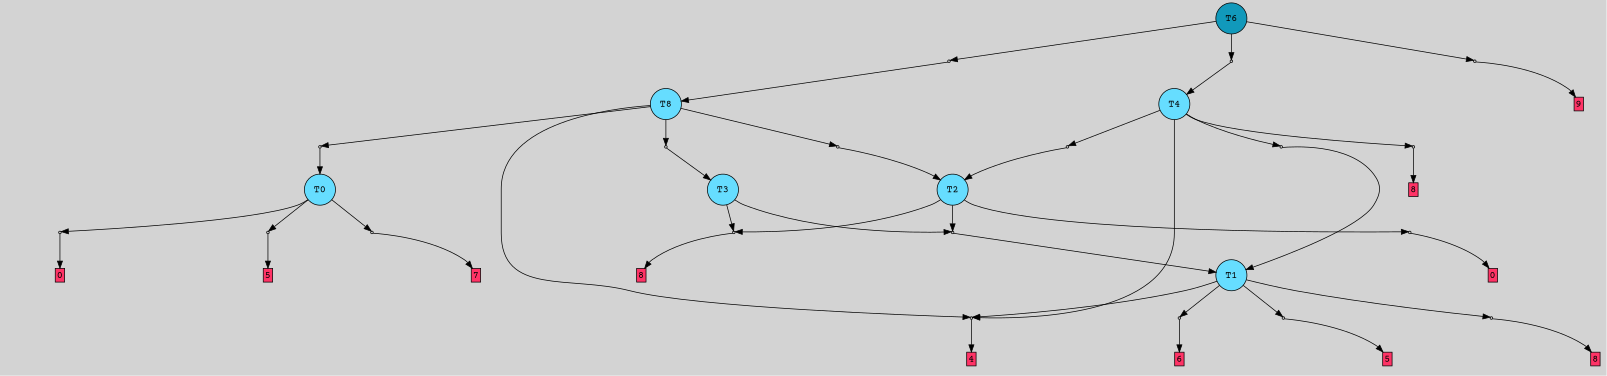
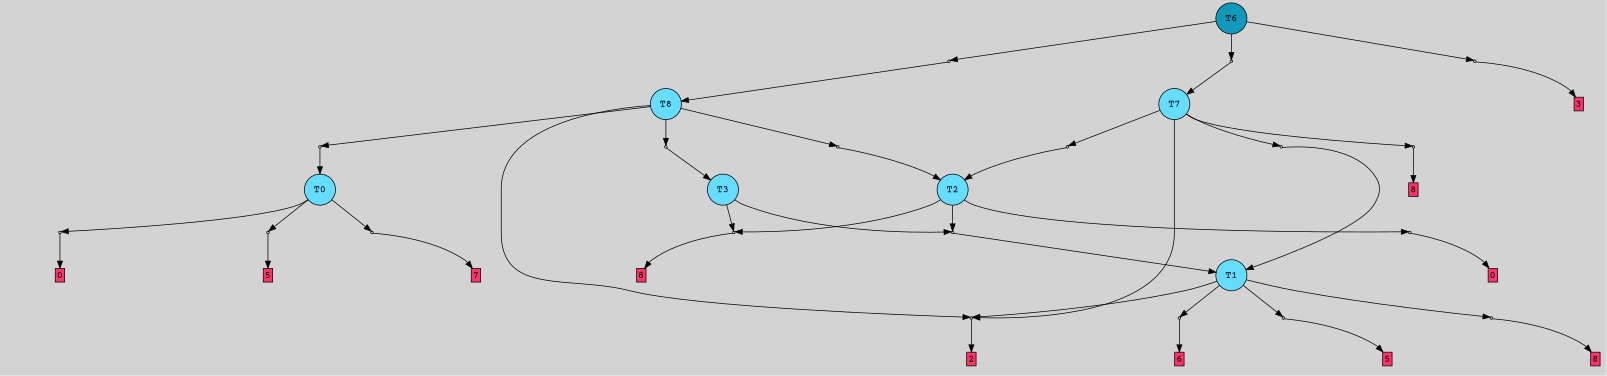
(1174, 104) -> (1174, 104)
(1579, 104) -> (1579, 104)
(971, 359) -> (971, 359)
